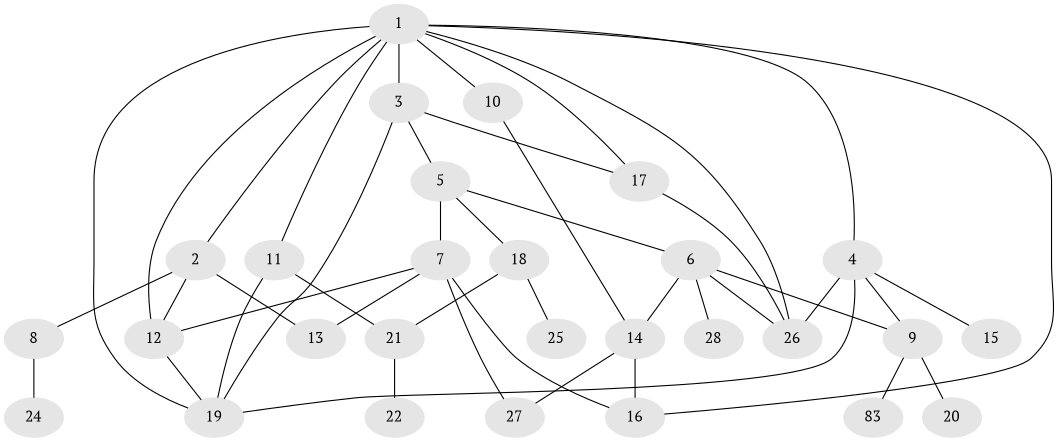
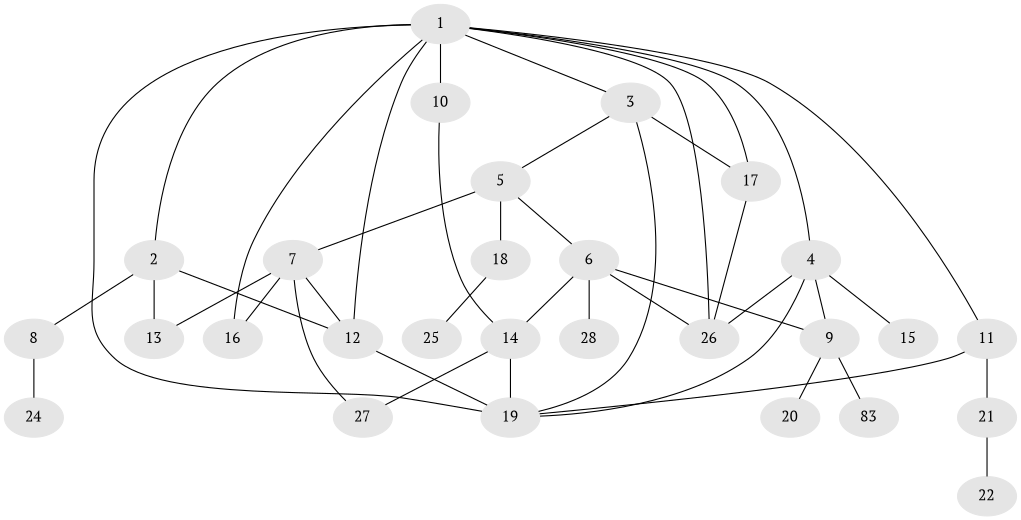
(449, 305) -> none
(635, 378) -> (510, 378)
